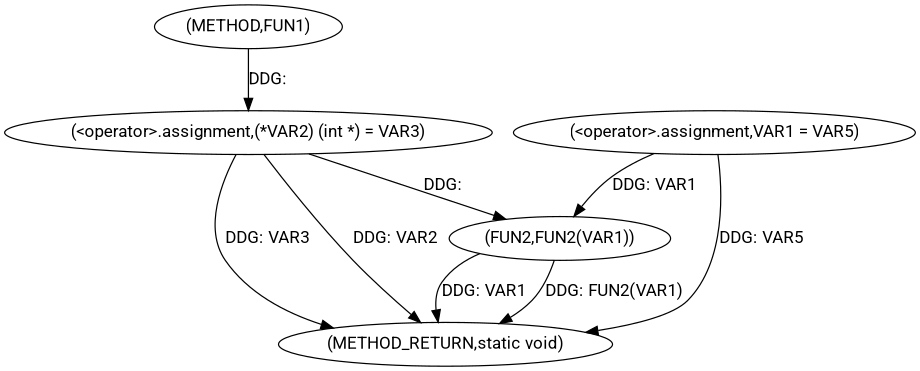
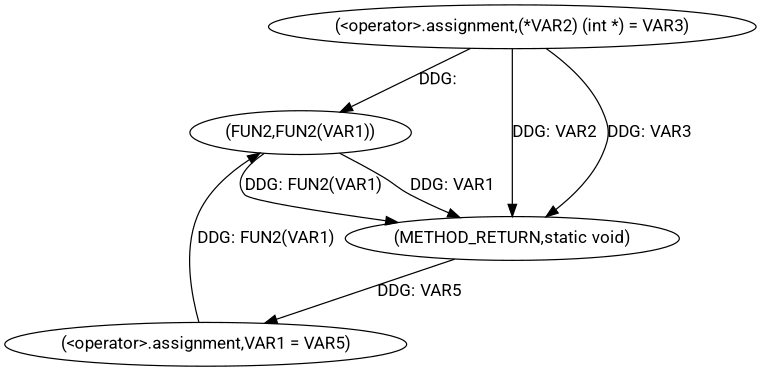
(248, 27) -> none
(655, 186) -> (266, 238)
(704, 277) -> (365, 289)
